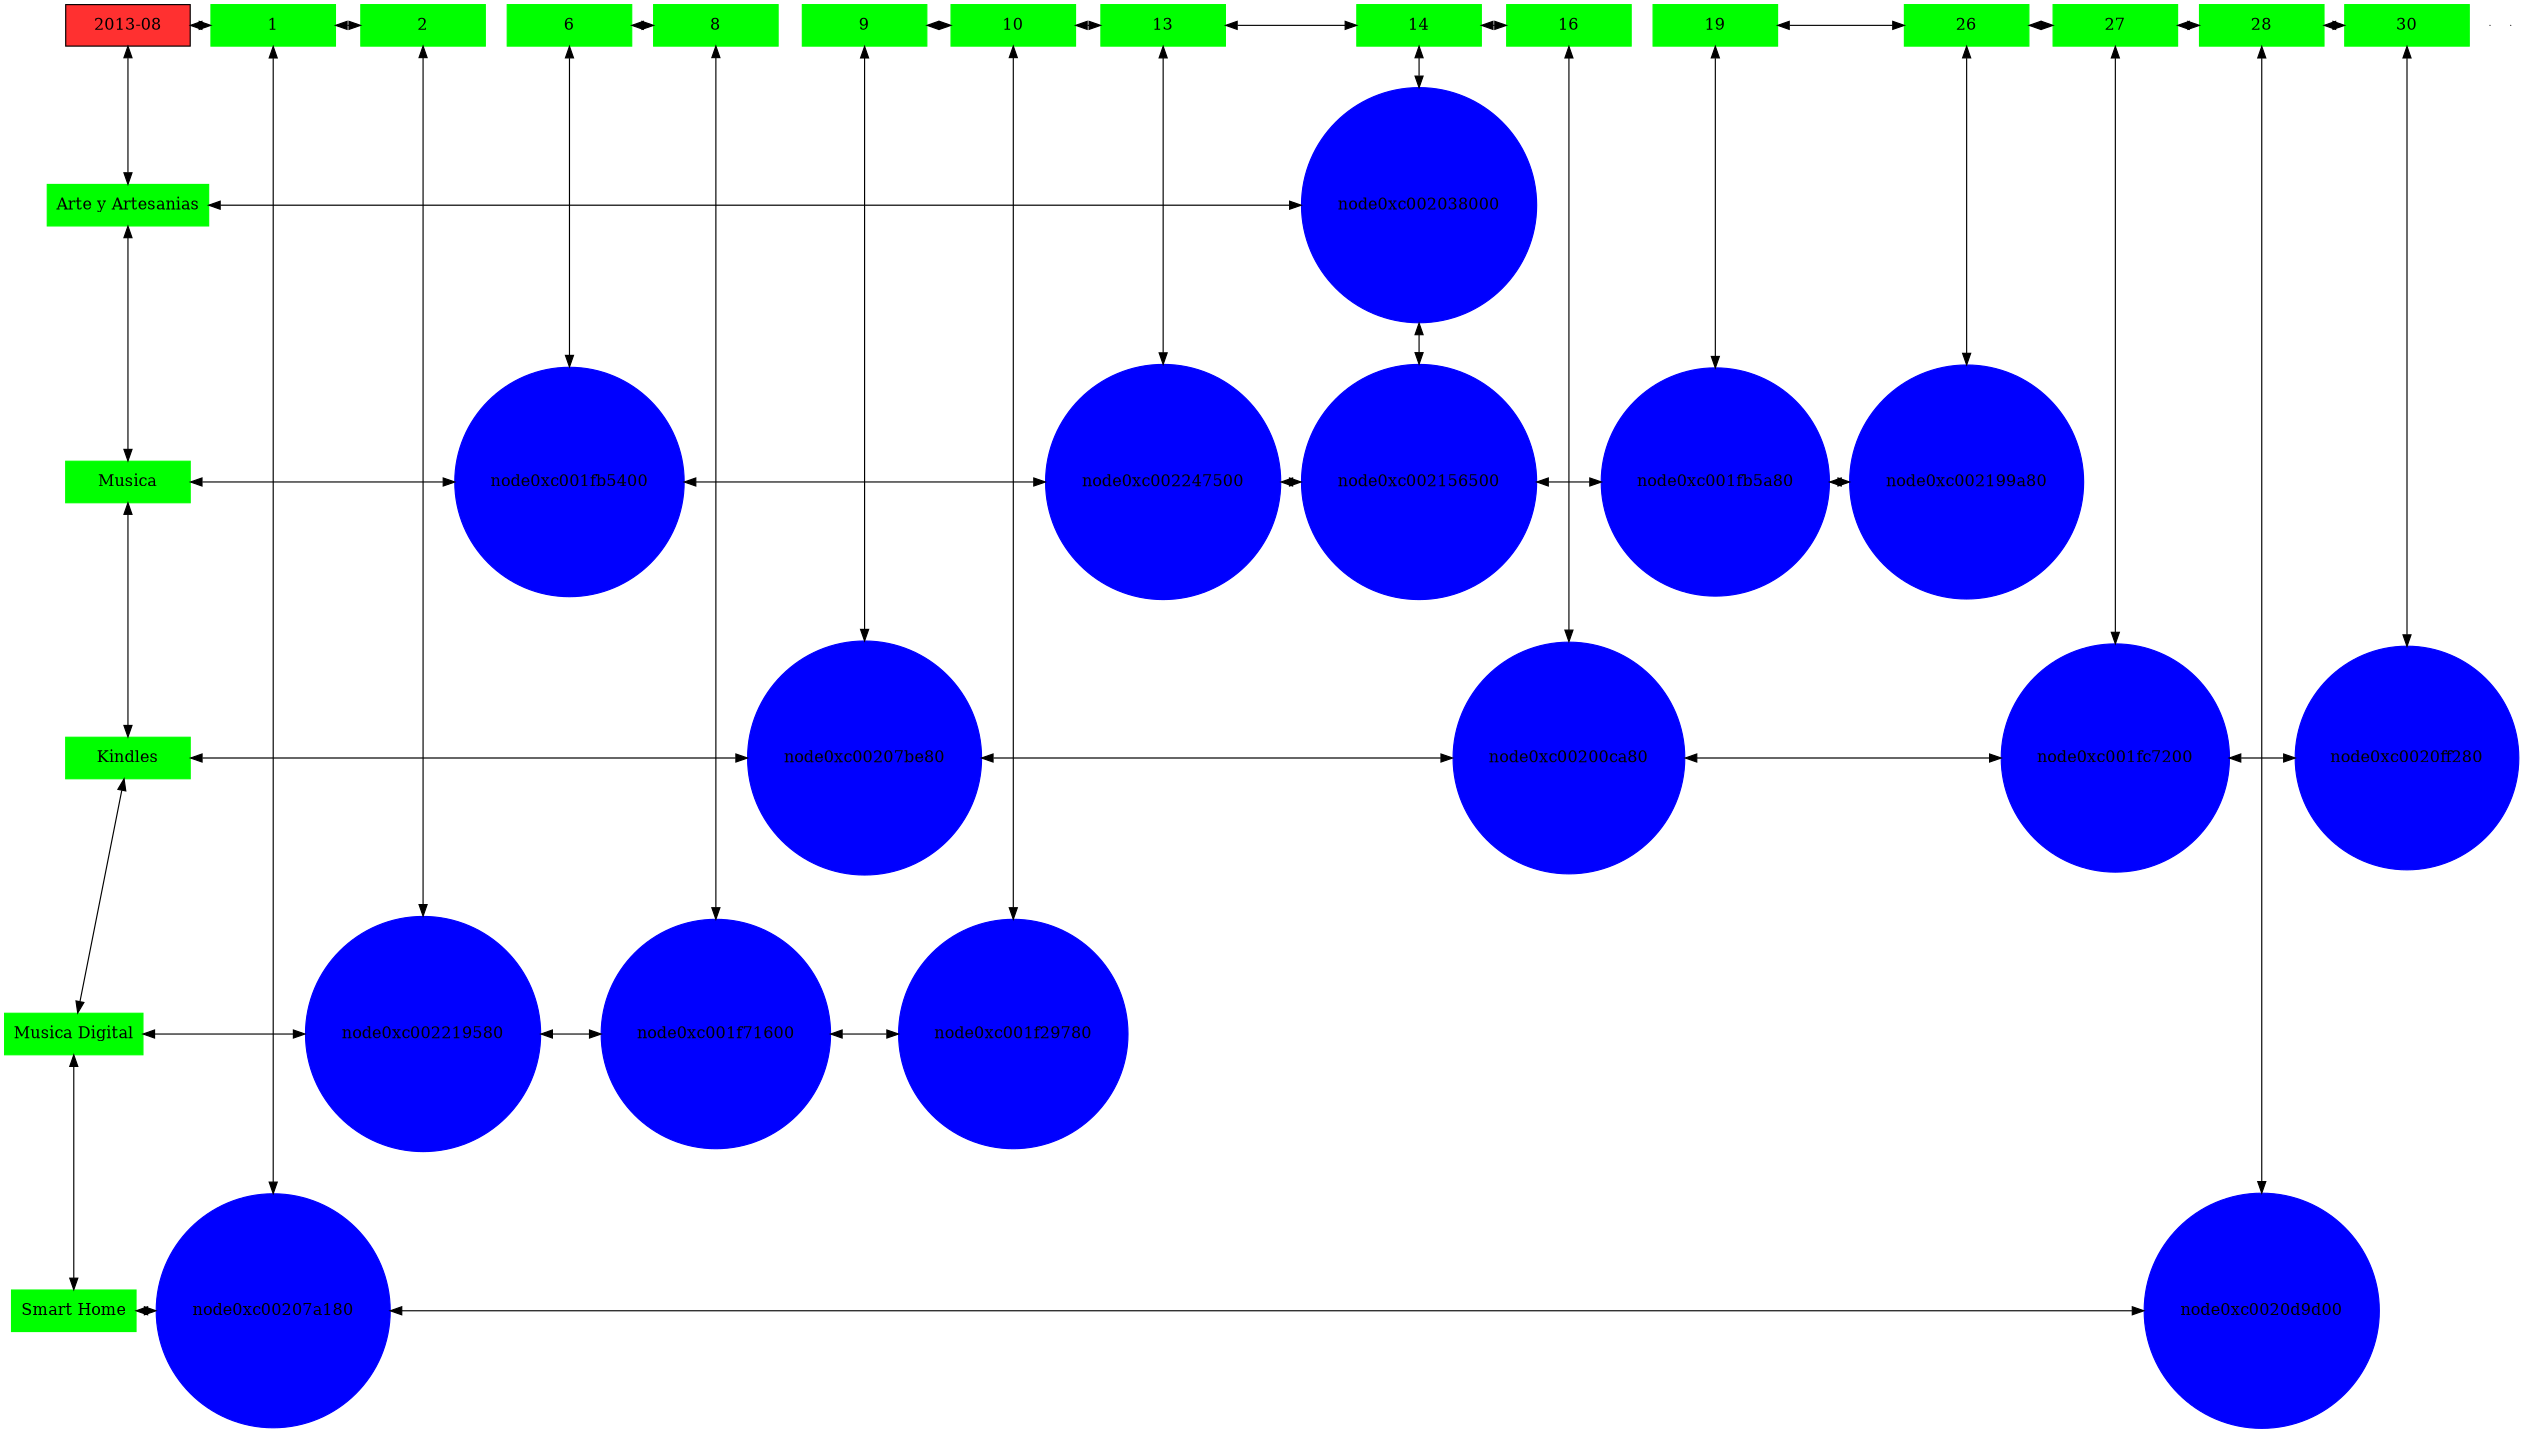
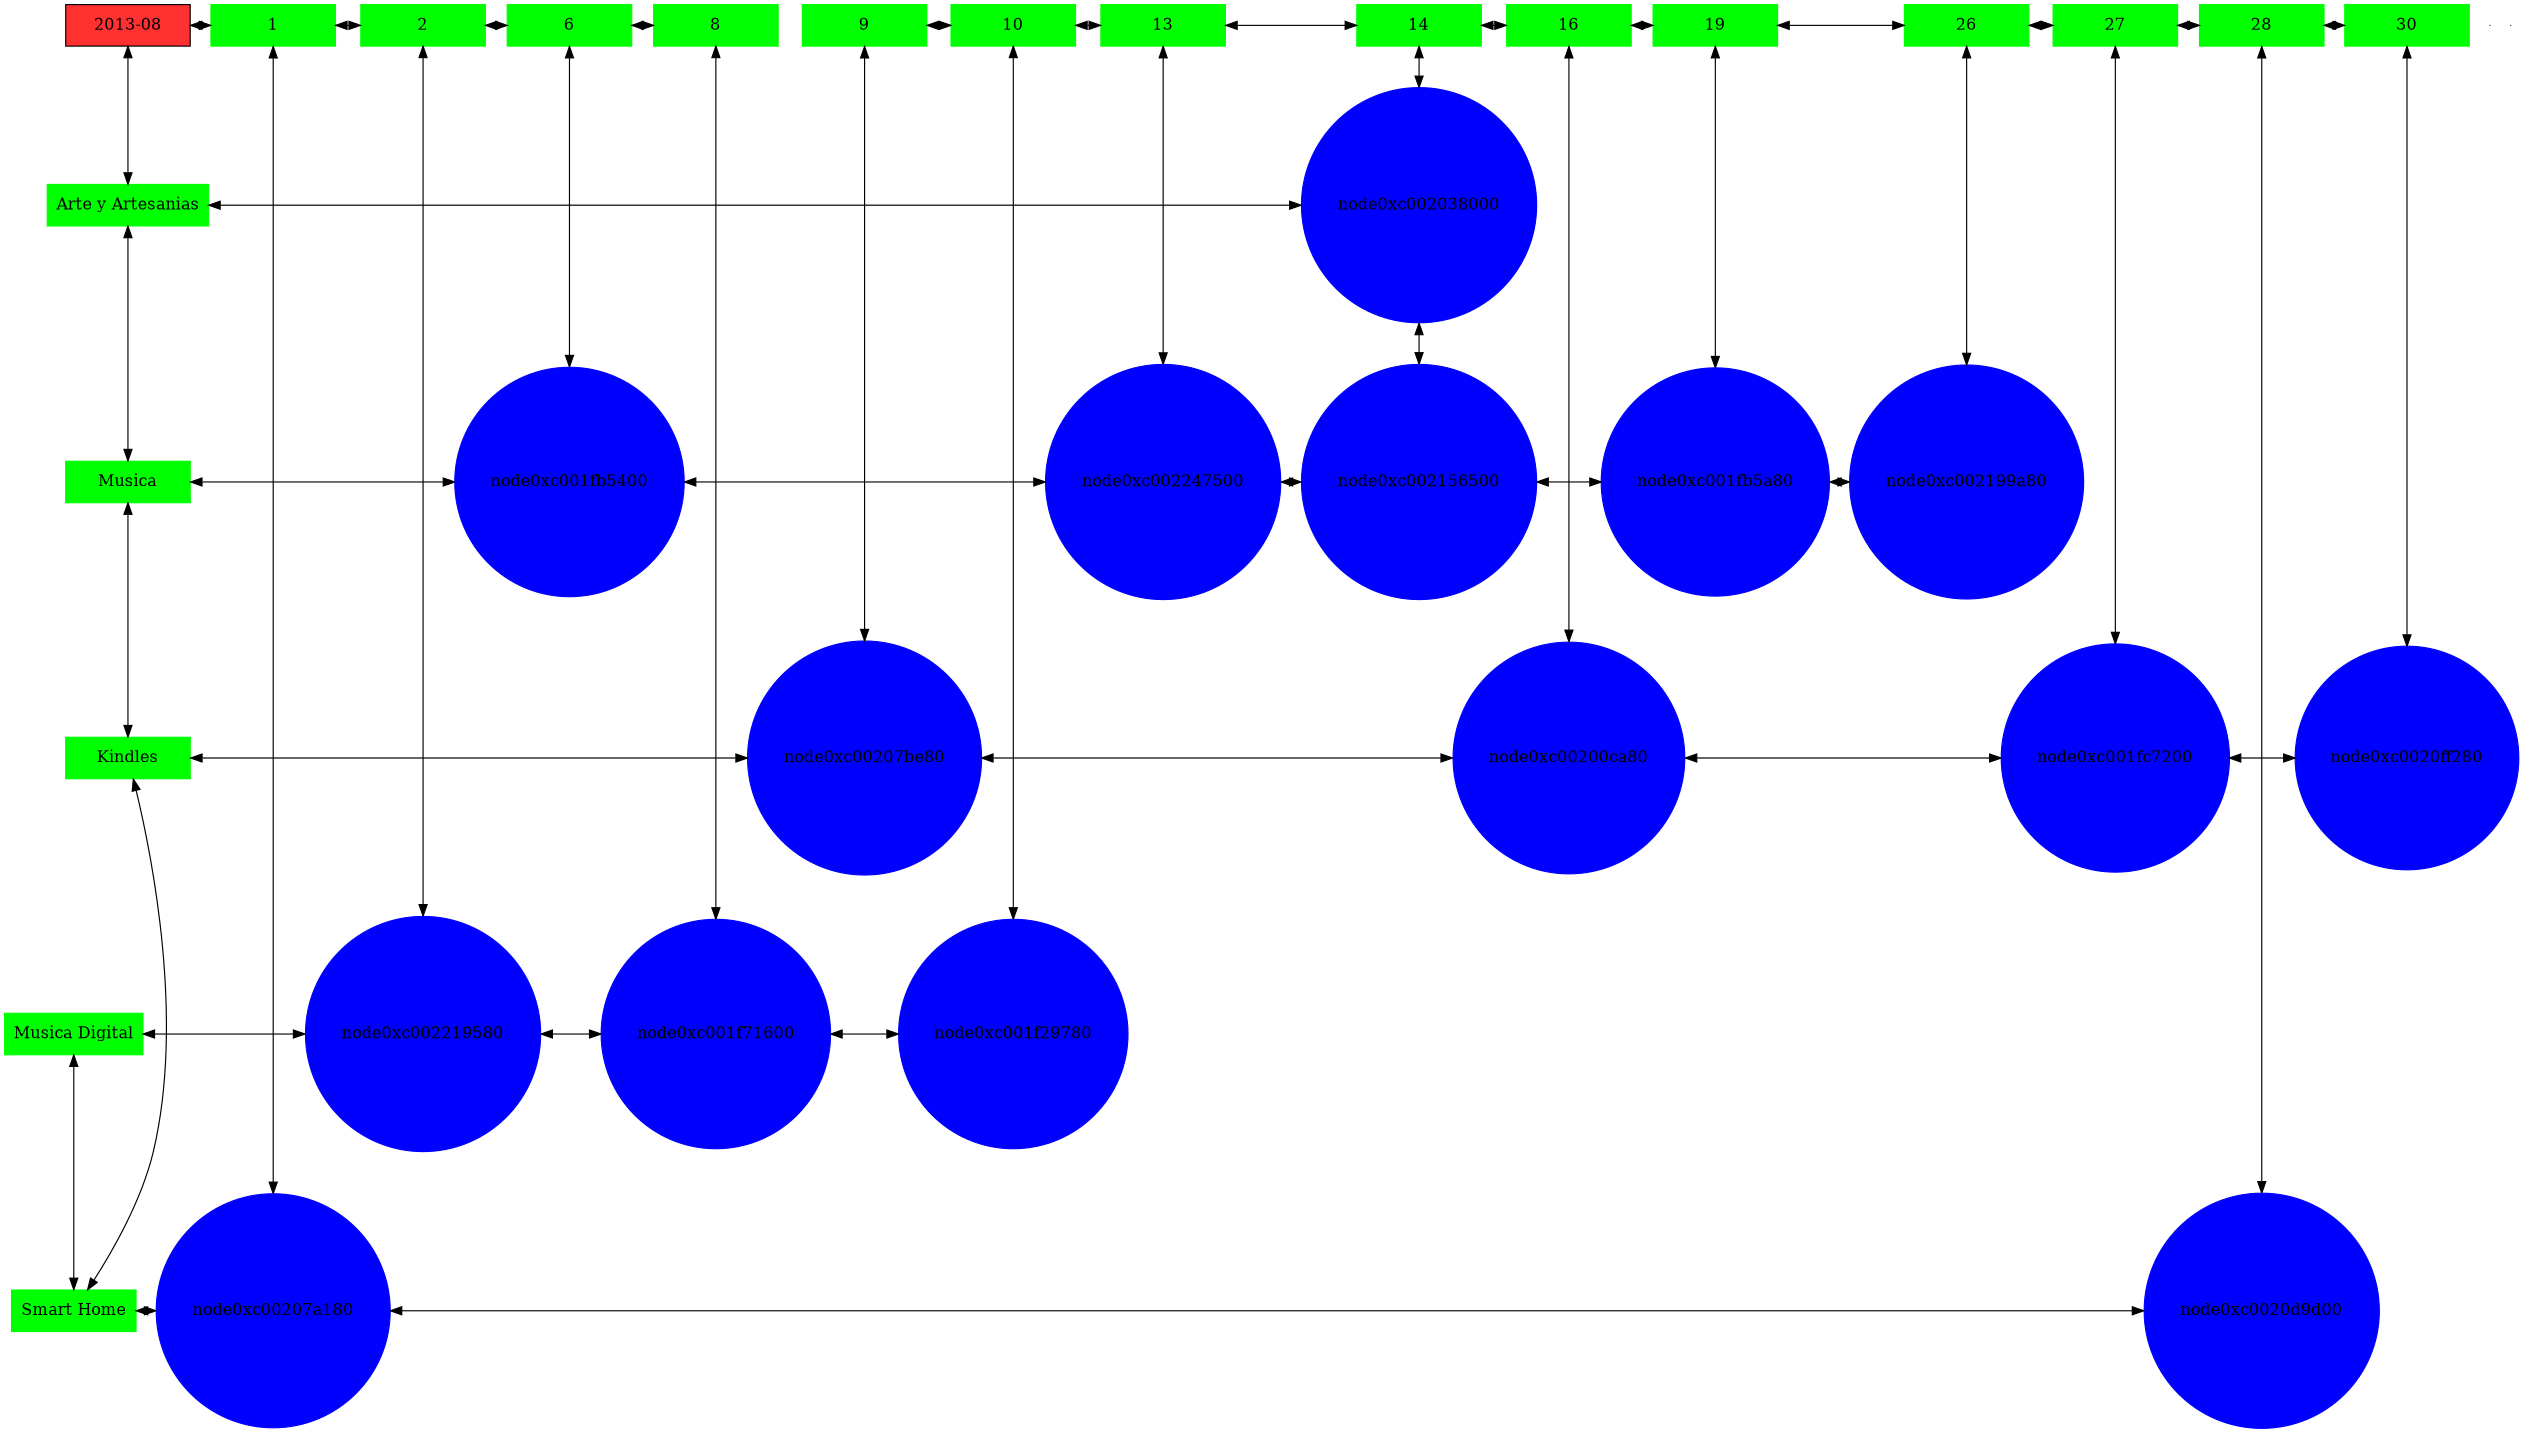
none -> (497, 25)
none -> (1643, 25)
(101, 896) -> (166, 1041)
